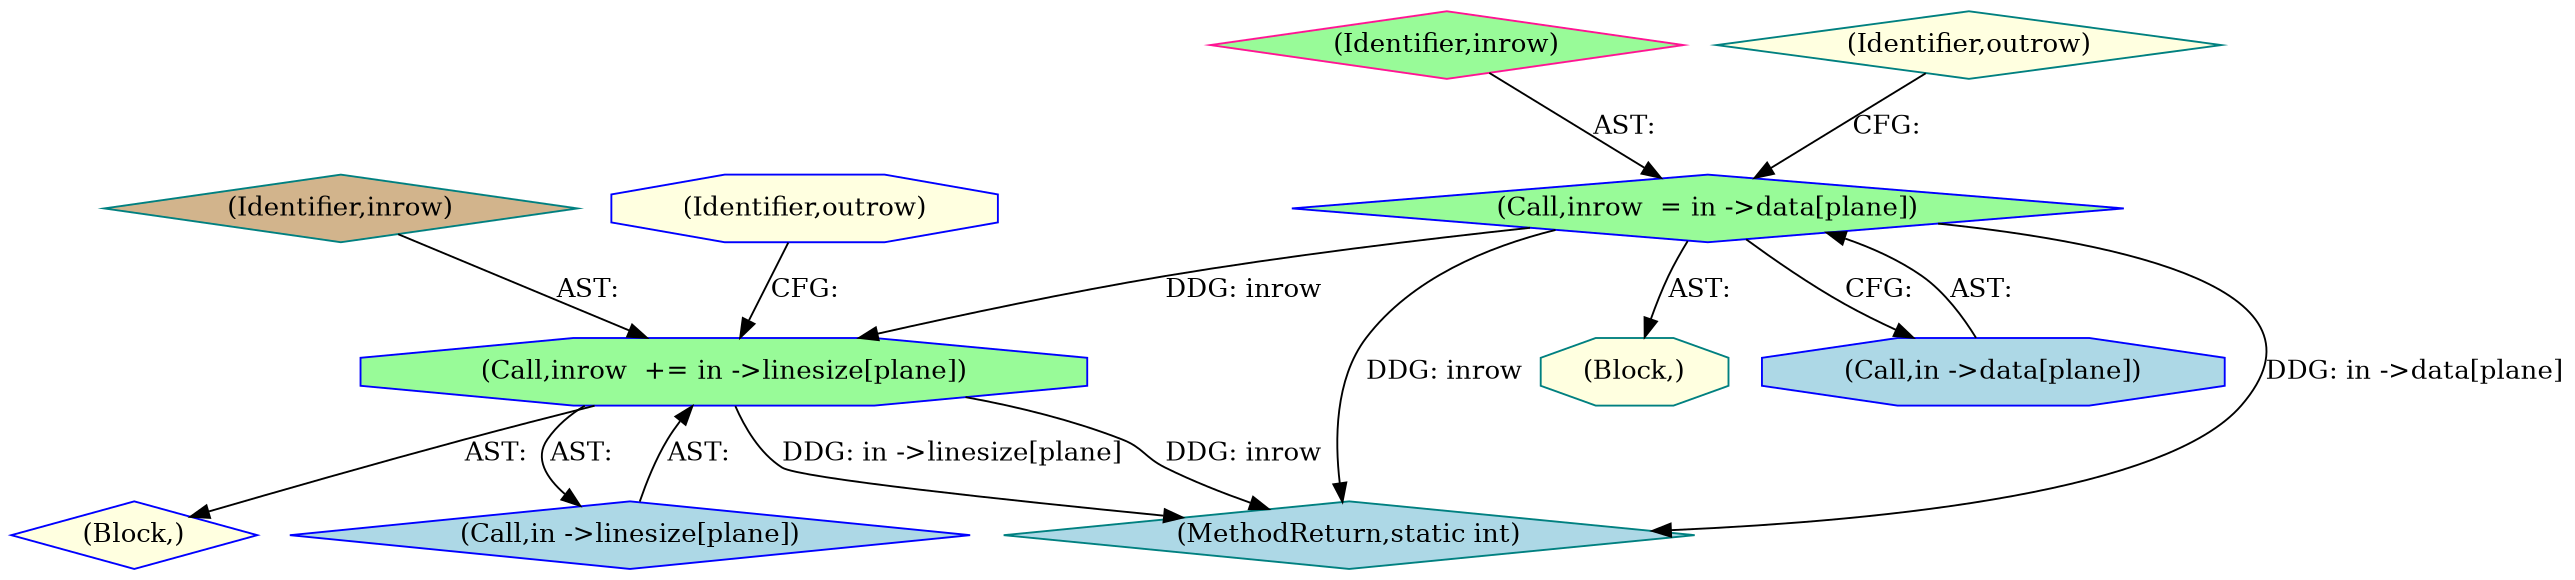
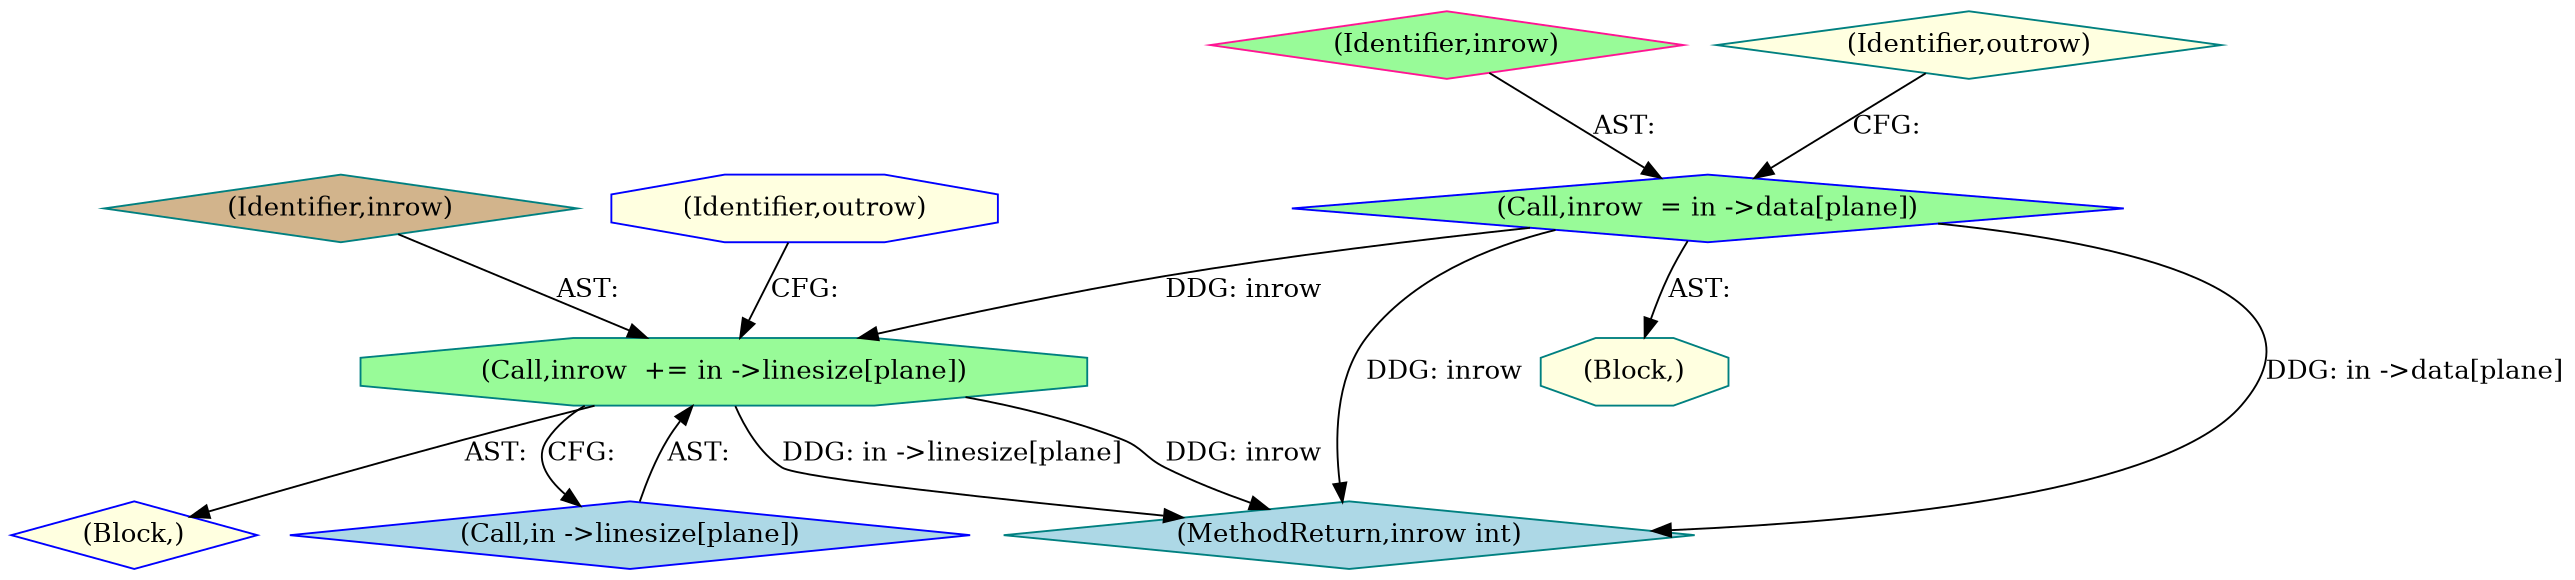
(724, 372) -> (724, 372)
(1993, 372) -> none
(586, 453) -> (586, 453)
(1349, 535) -> (1349, 535)
